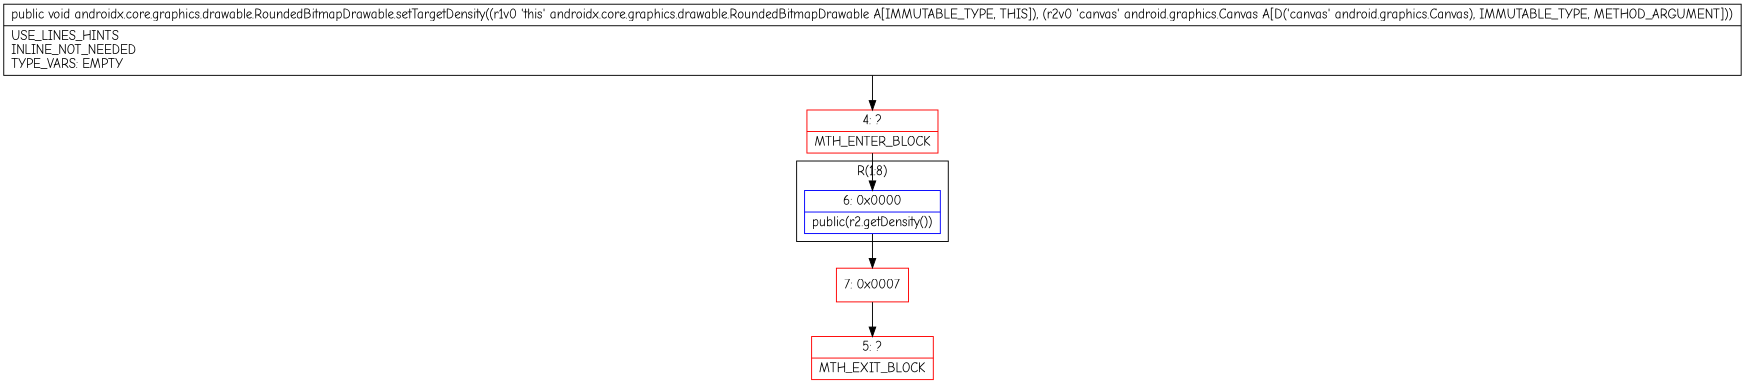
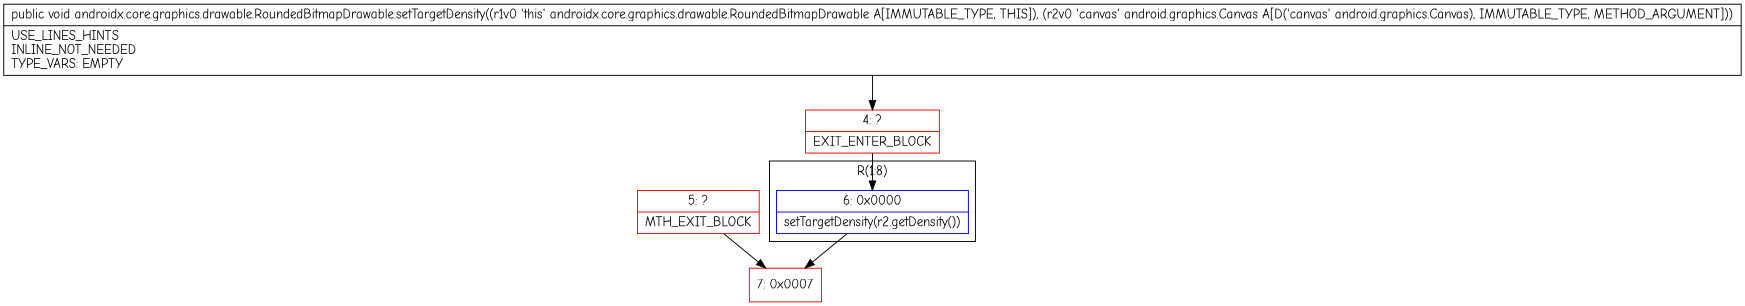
(872, 142) -> (872, 142)
(872, 222) -> (872, 222)
(872, 315) -> (741, 248)
